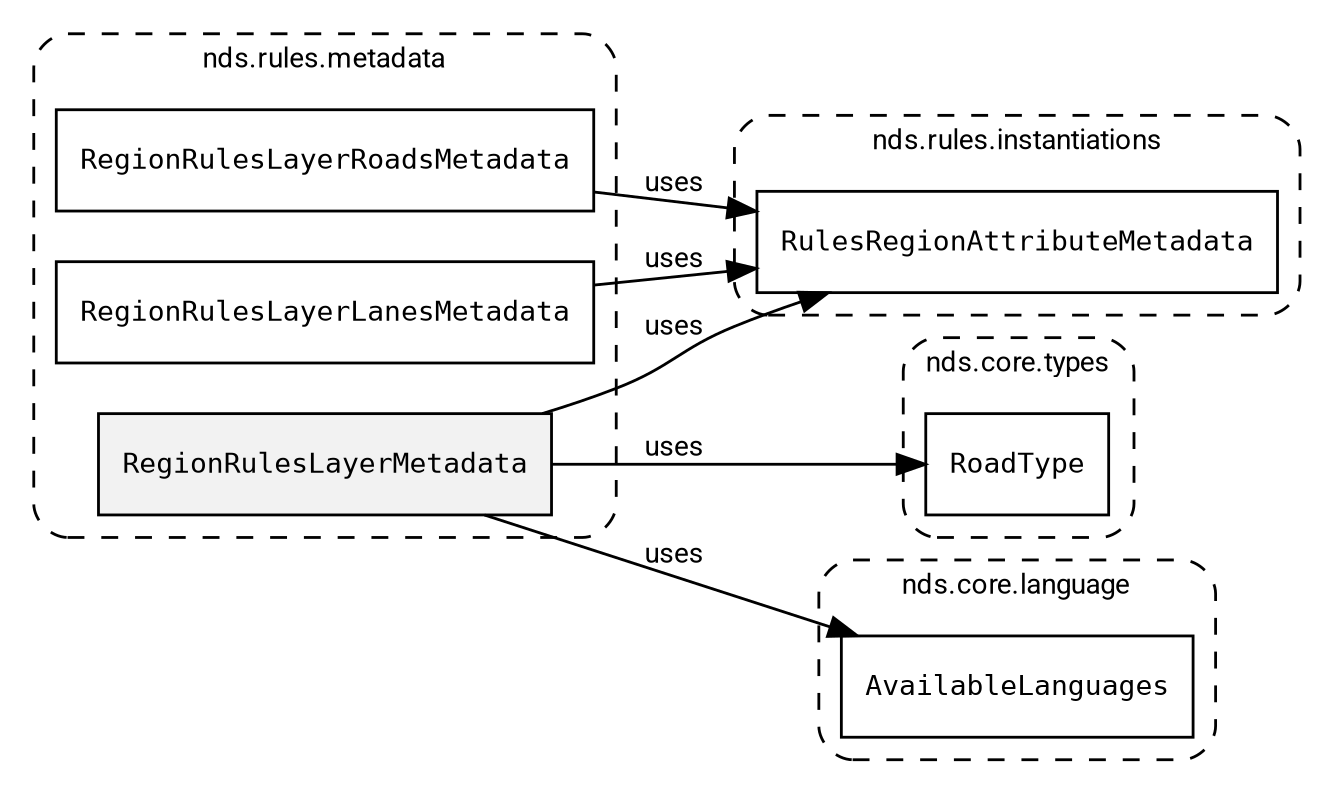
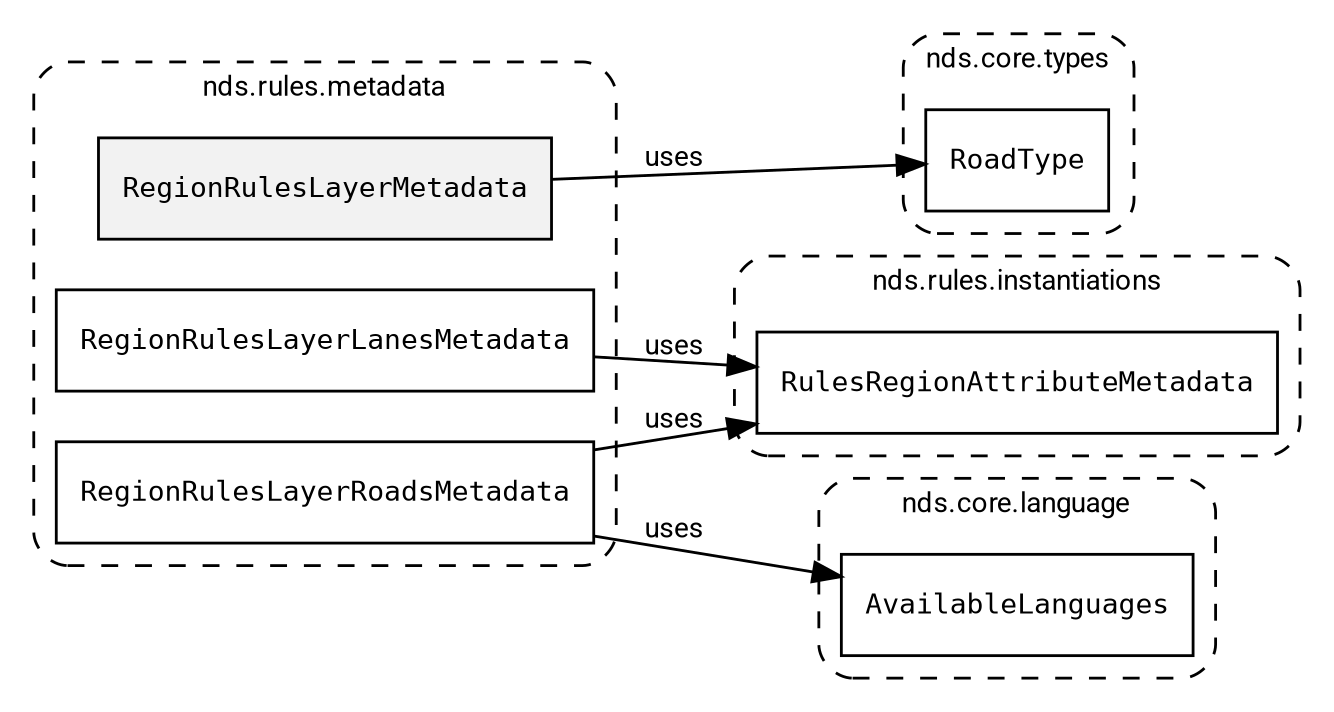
(673, 360) -> none
(657, 571) -> (704, 554)
